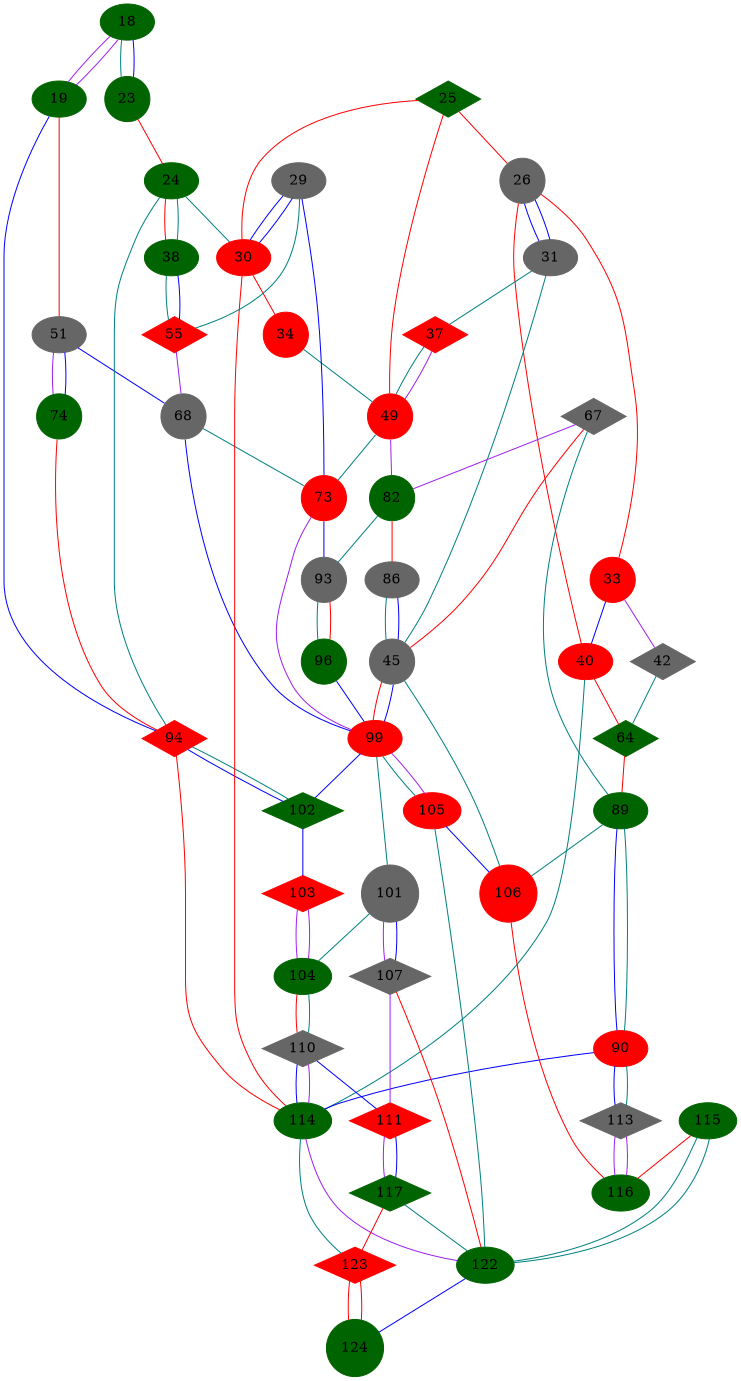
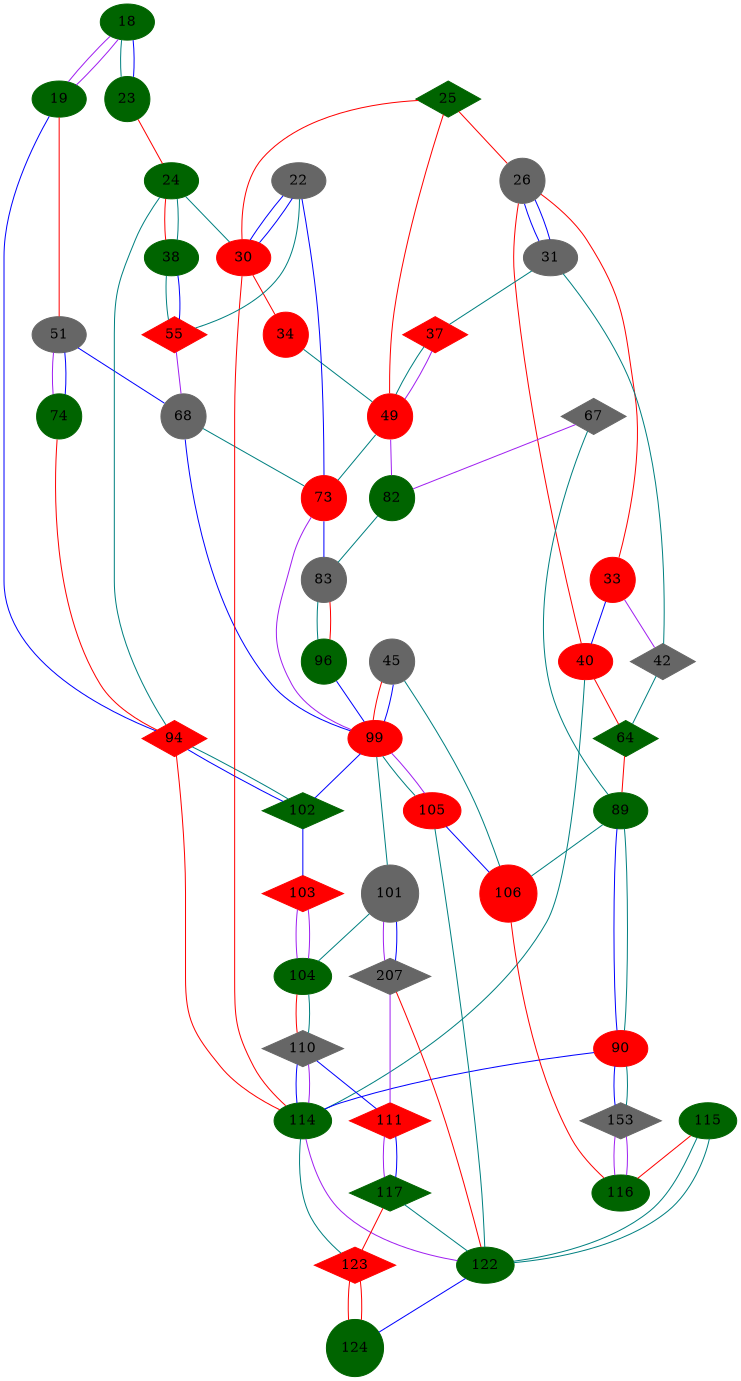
(299, 181) -> (299, 181)
(482, 473) -> (649, 448)
(504, 544) -> none
(324, 580) -> (324, 580)
(392, 580) -> none
(390, 976) -> (390, 976)
(621, 1121) -> (621, 1121)
